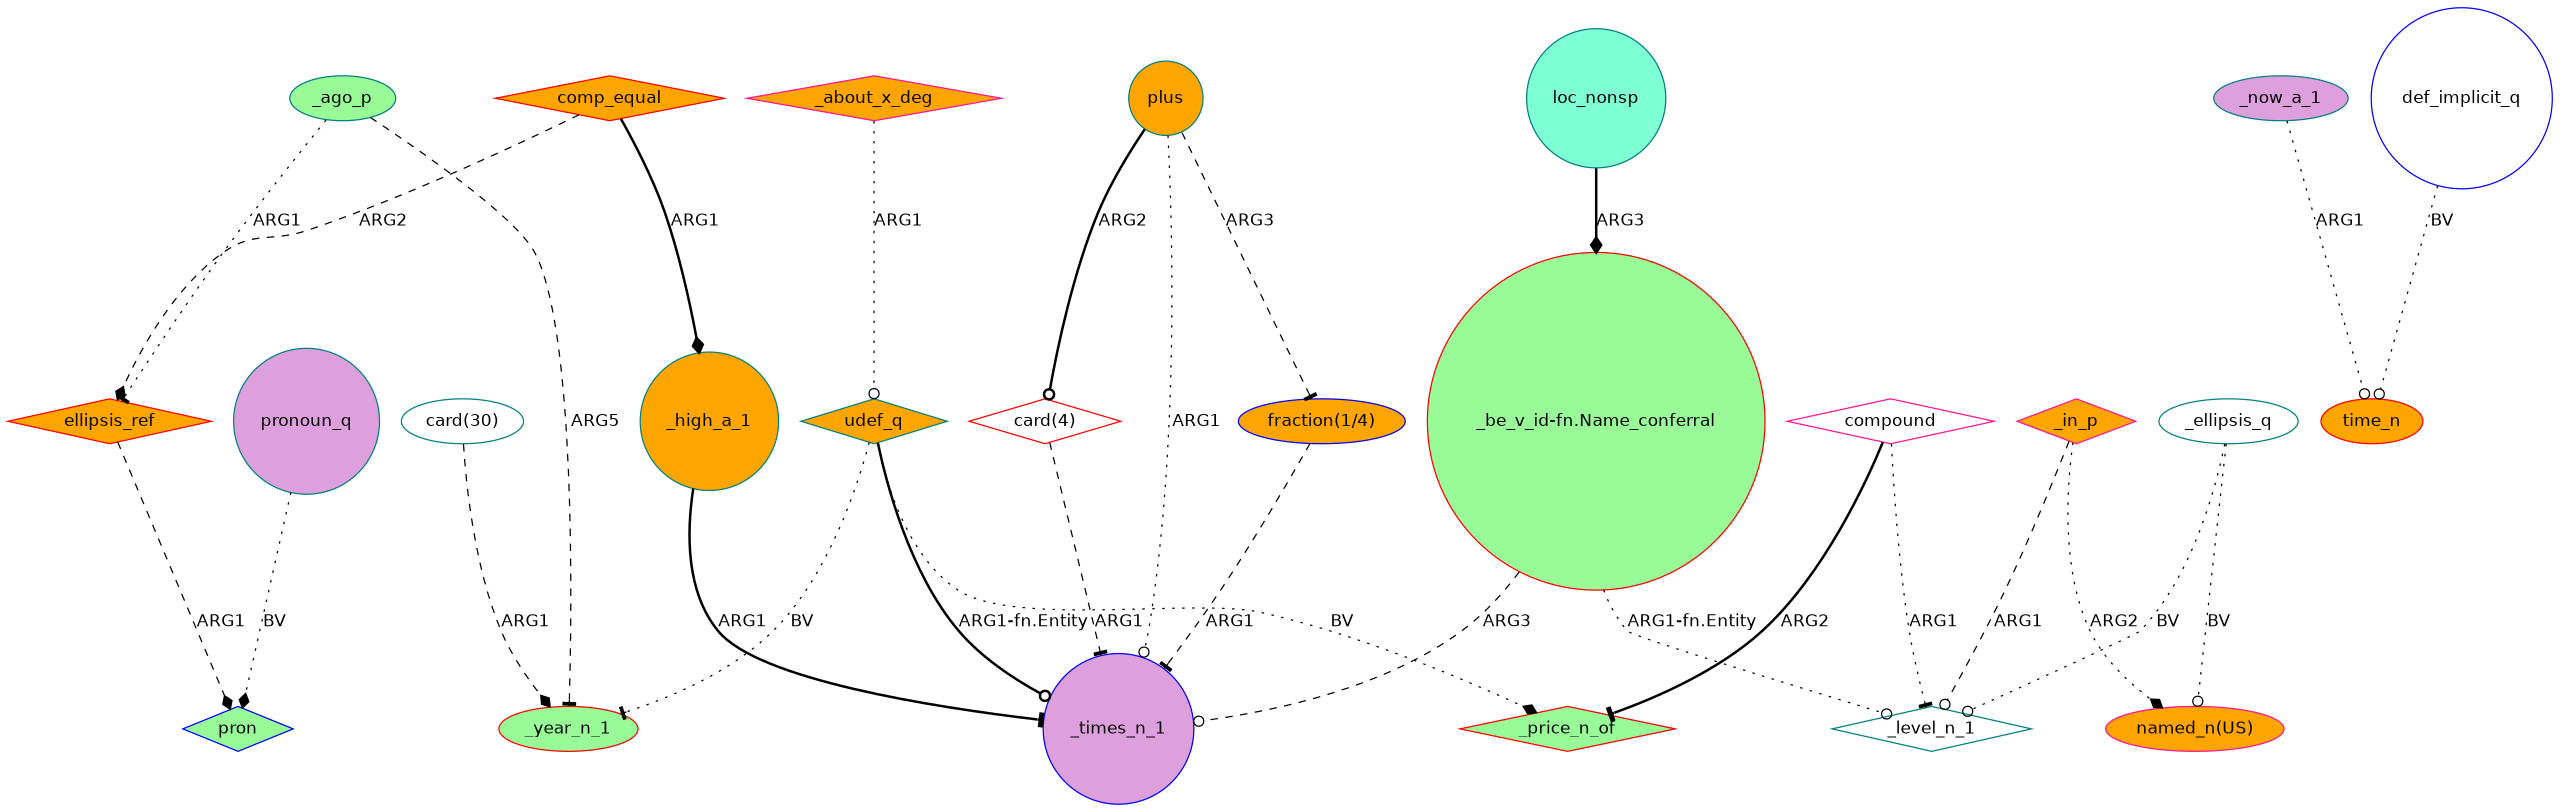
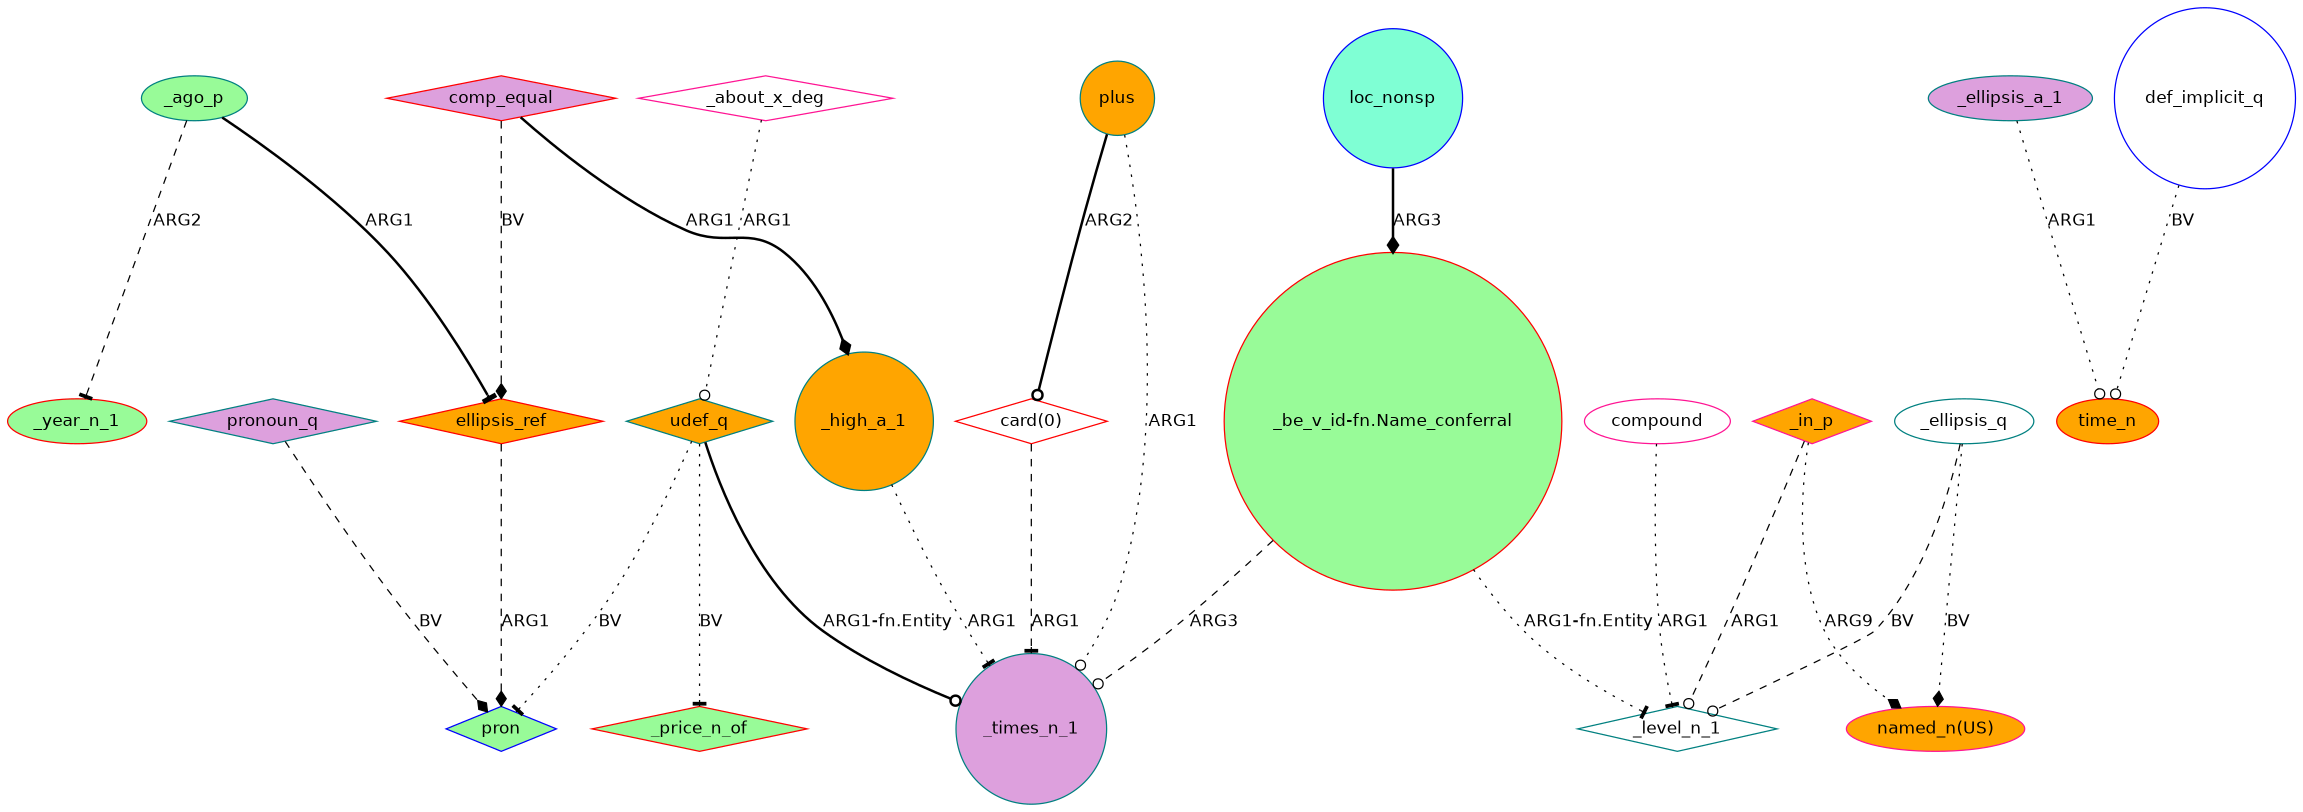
(610, 98) -> (501, 98)
(874, 98) -> (766, 98)
(1596, 98) -> (1393, 98)
(2281, 98) -> (2010, 98)
(384, 221) -> (513, 221)
(237, 234) -> (374, 238)
(307, 421) -> (273, 421)
(462, 421) -> none
(596, 421) -> (178, 221)
(1045, 421) -> (1031, 421)
(1322, 421) -> none
(1891, 421) -> (1657, 421)
(2212, 570) -> (1951, 568)
(268, 593) -> (377, 575)
(1162, 609) -> (700, 572)
(1782, 611) -> none
(788, 614) -> (619, 583)
(2115, 622) -> (1850, 622)
(2147, 622) -> (1885, 618)
(1731, 666) -> (1547, 652)
(800, 674) -> (936, 574)
(1119, 729) -> (1031, 729)
